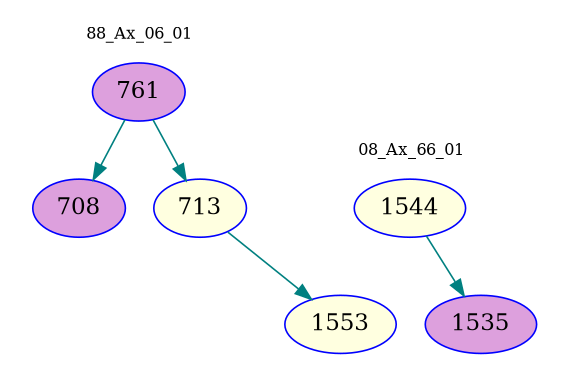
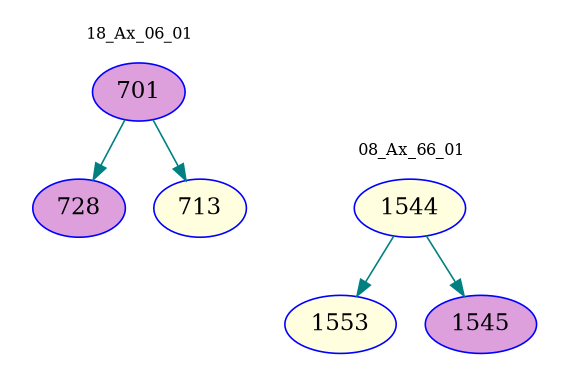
(140, 35) -> (140, 35)
(139, 92) -> (139, 92)
(79, 208) -> (79, 208)
(263, 261) -> (380, 259)
(481, 324) -> (481, 324)
